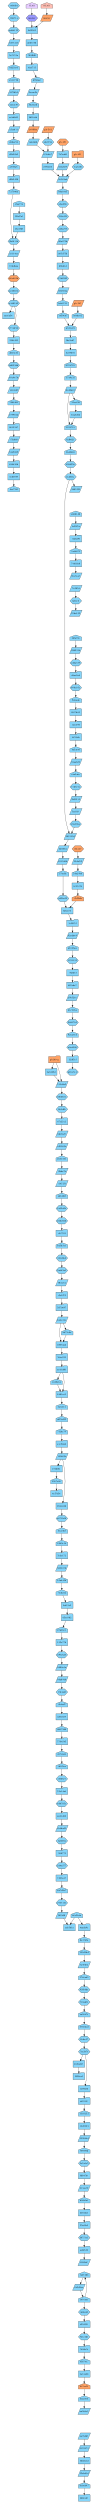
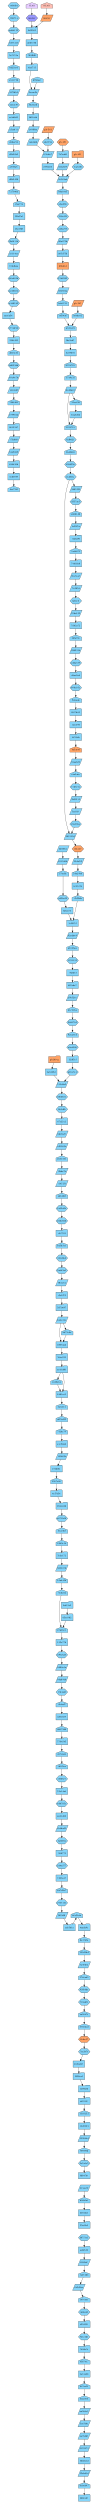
(34, 73) -> (30, 79)
(33, 130) -> (33, 130)
(11, 215) -> (16, 197)
(63, 266) -> (63, 266)
(14, 278) -> (14, 278)
(16, 315) -> (11, 321)
none -> (76, 502)
none -> (76, 581)
none -> (76, 626)
(76, 750) -> (76, 750)
(67, 842) -> (74, 842)
(78, 898) -> (78, 898)
(73, 904) -> (75, 910)
(59, 1071) -> (68, 1078)
(65, 1480) -> (59, 1499)
(64, 1598) -> (59, 1610)
(73, 1920) -> (74, 1922)
(84, 2039) -> (84, 2039)
(87, 2069) -> (81, 2082)
(84, 2181) -> none
(84, 2231) -> none
(87, 2288) -> (84, 2268)
(84, 2386) -> (84, 2386)
none -> (84, 2424)
